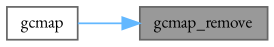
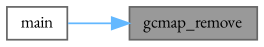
(42, 23) -> (37, 23)
